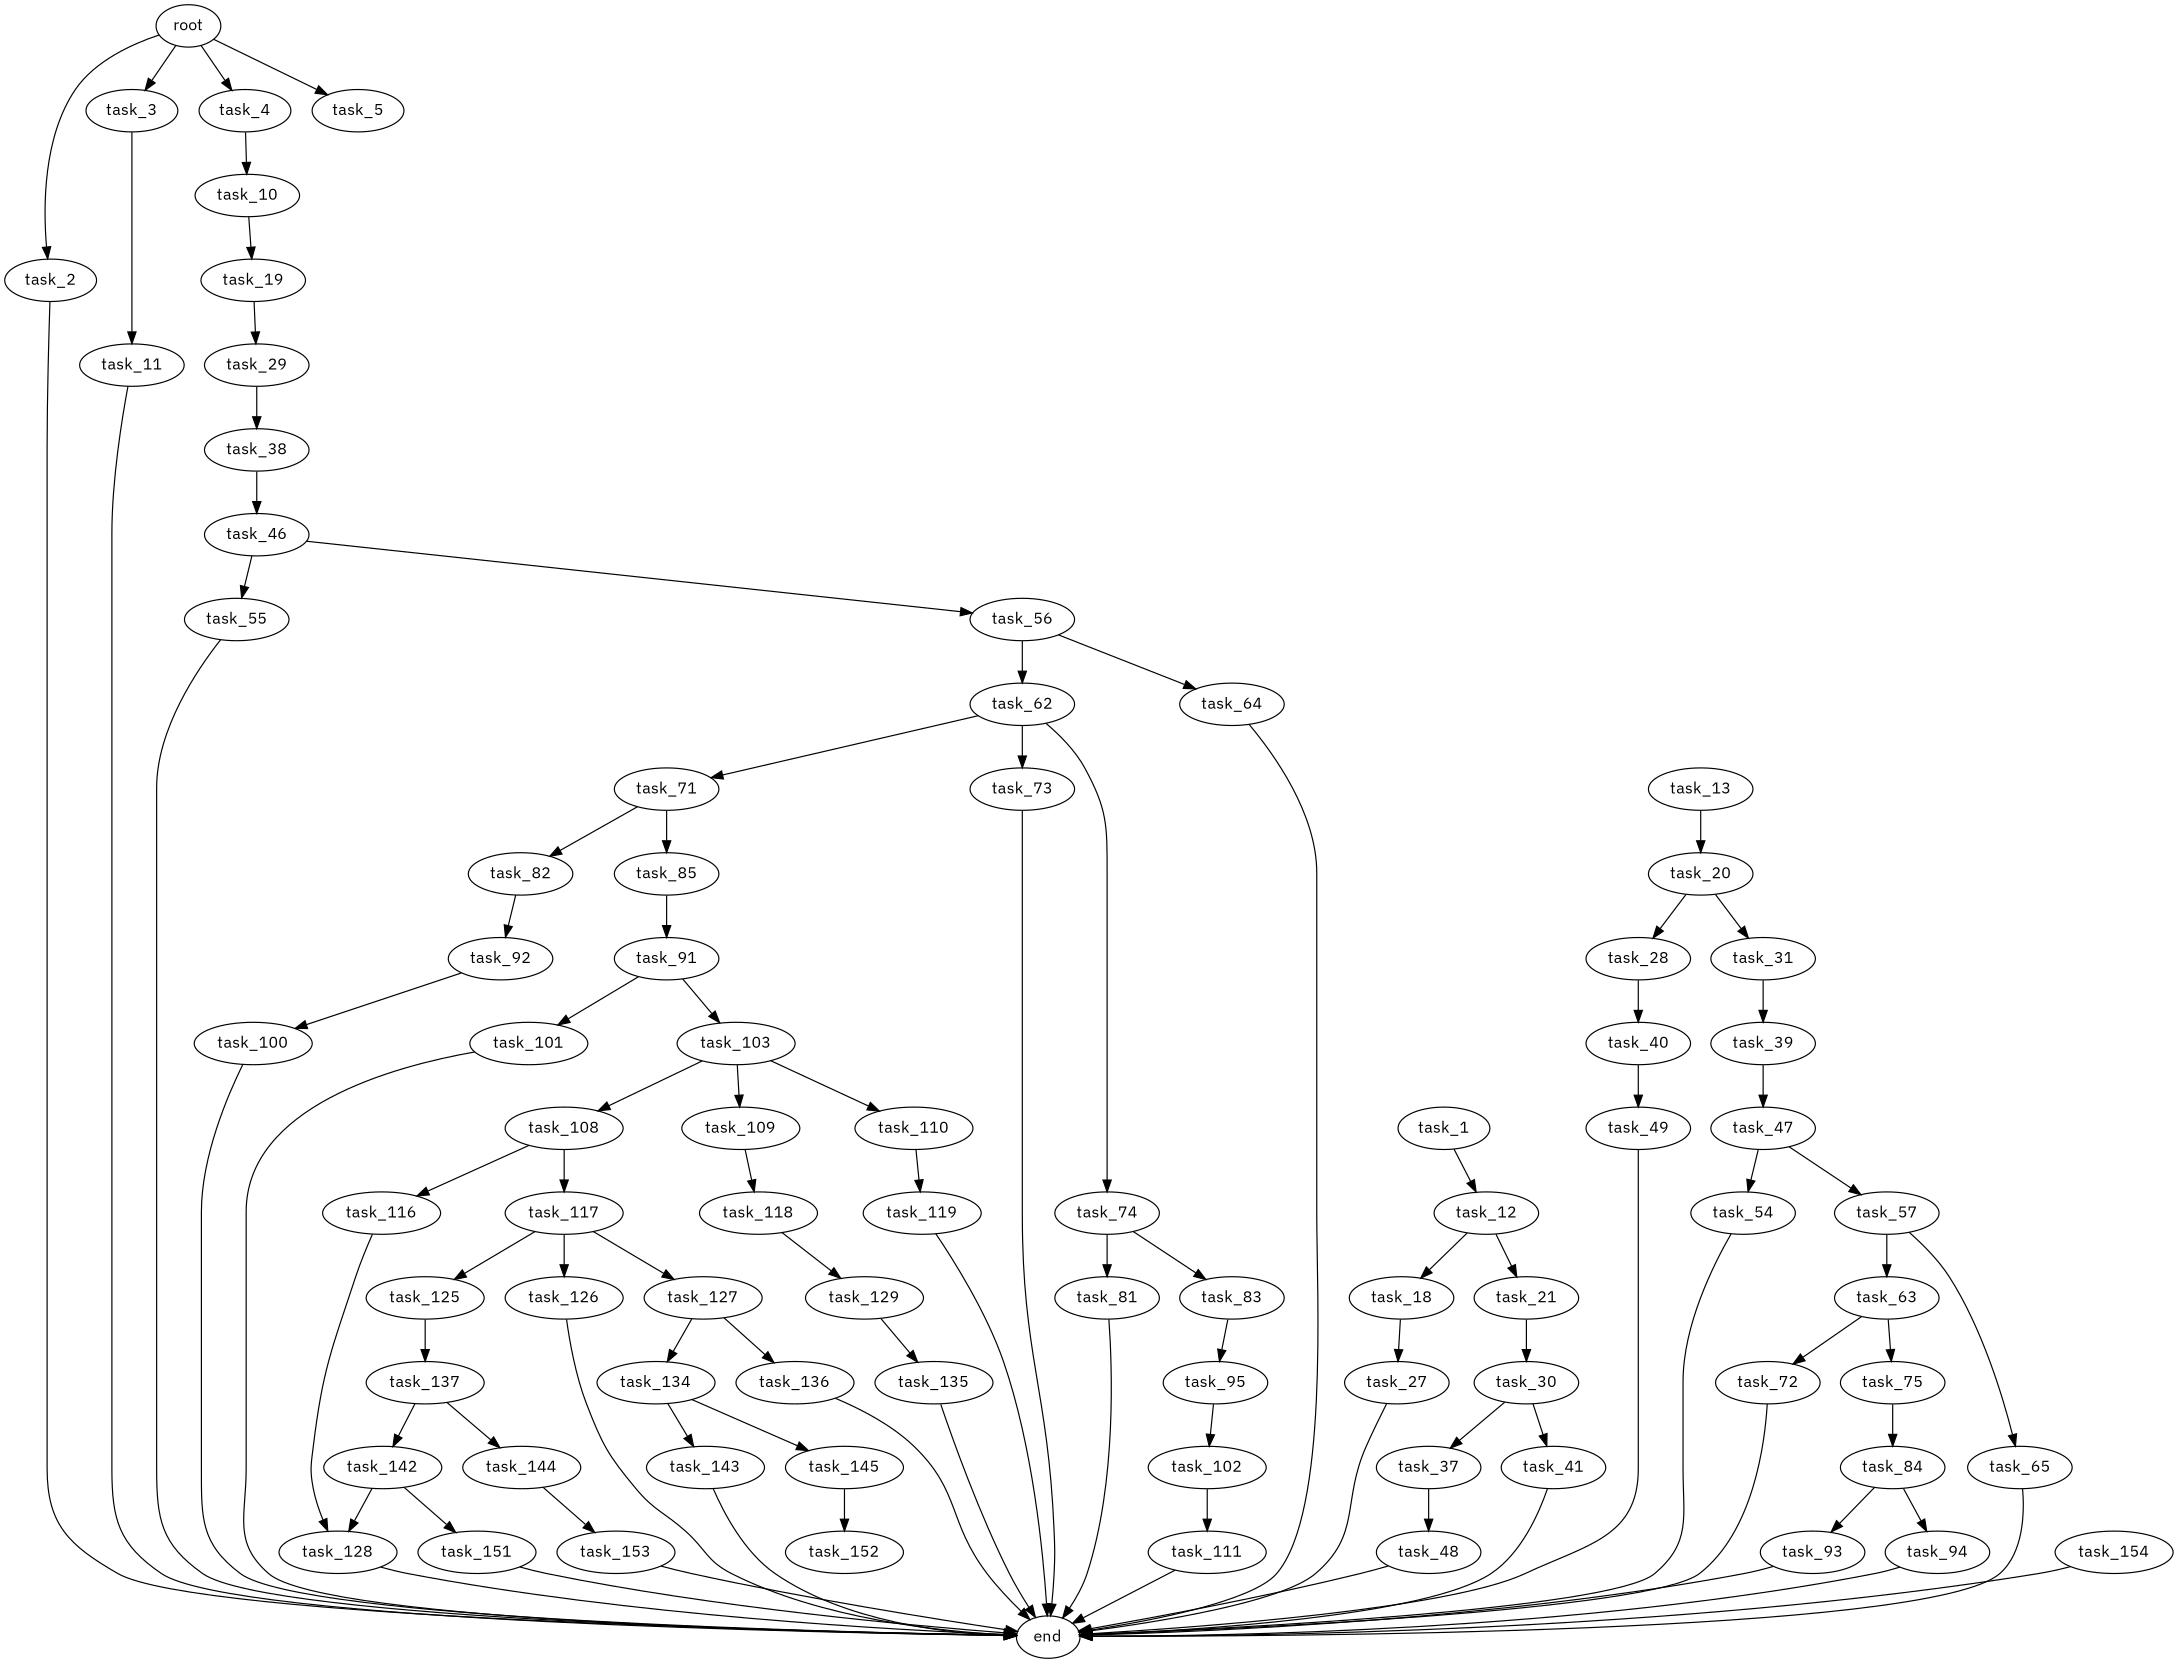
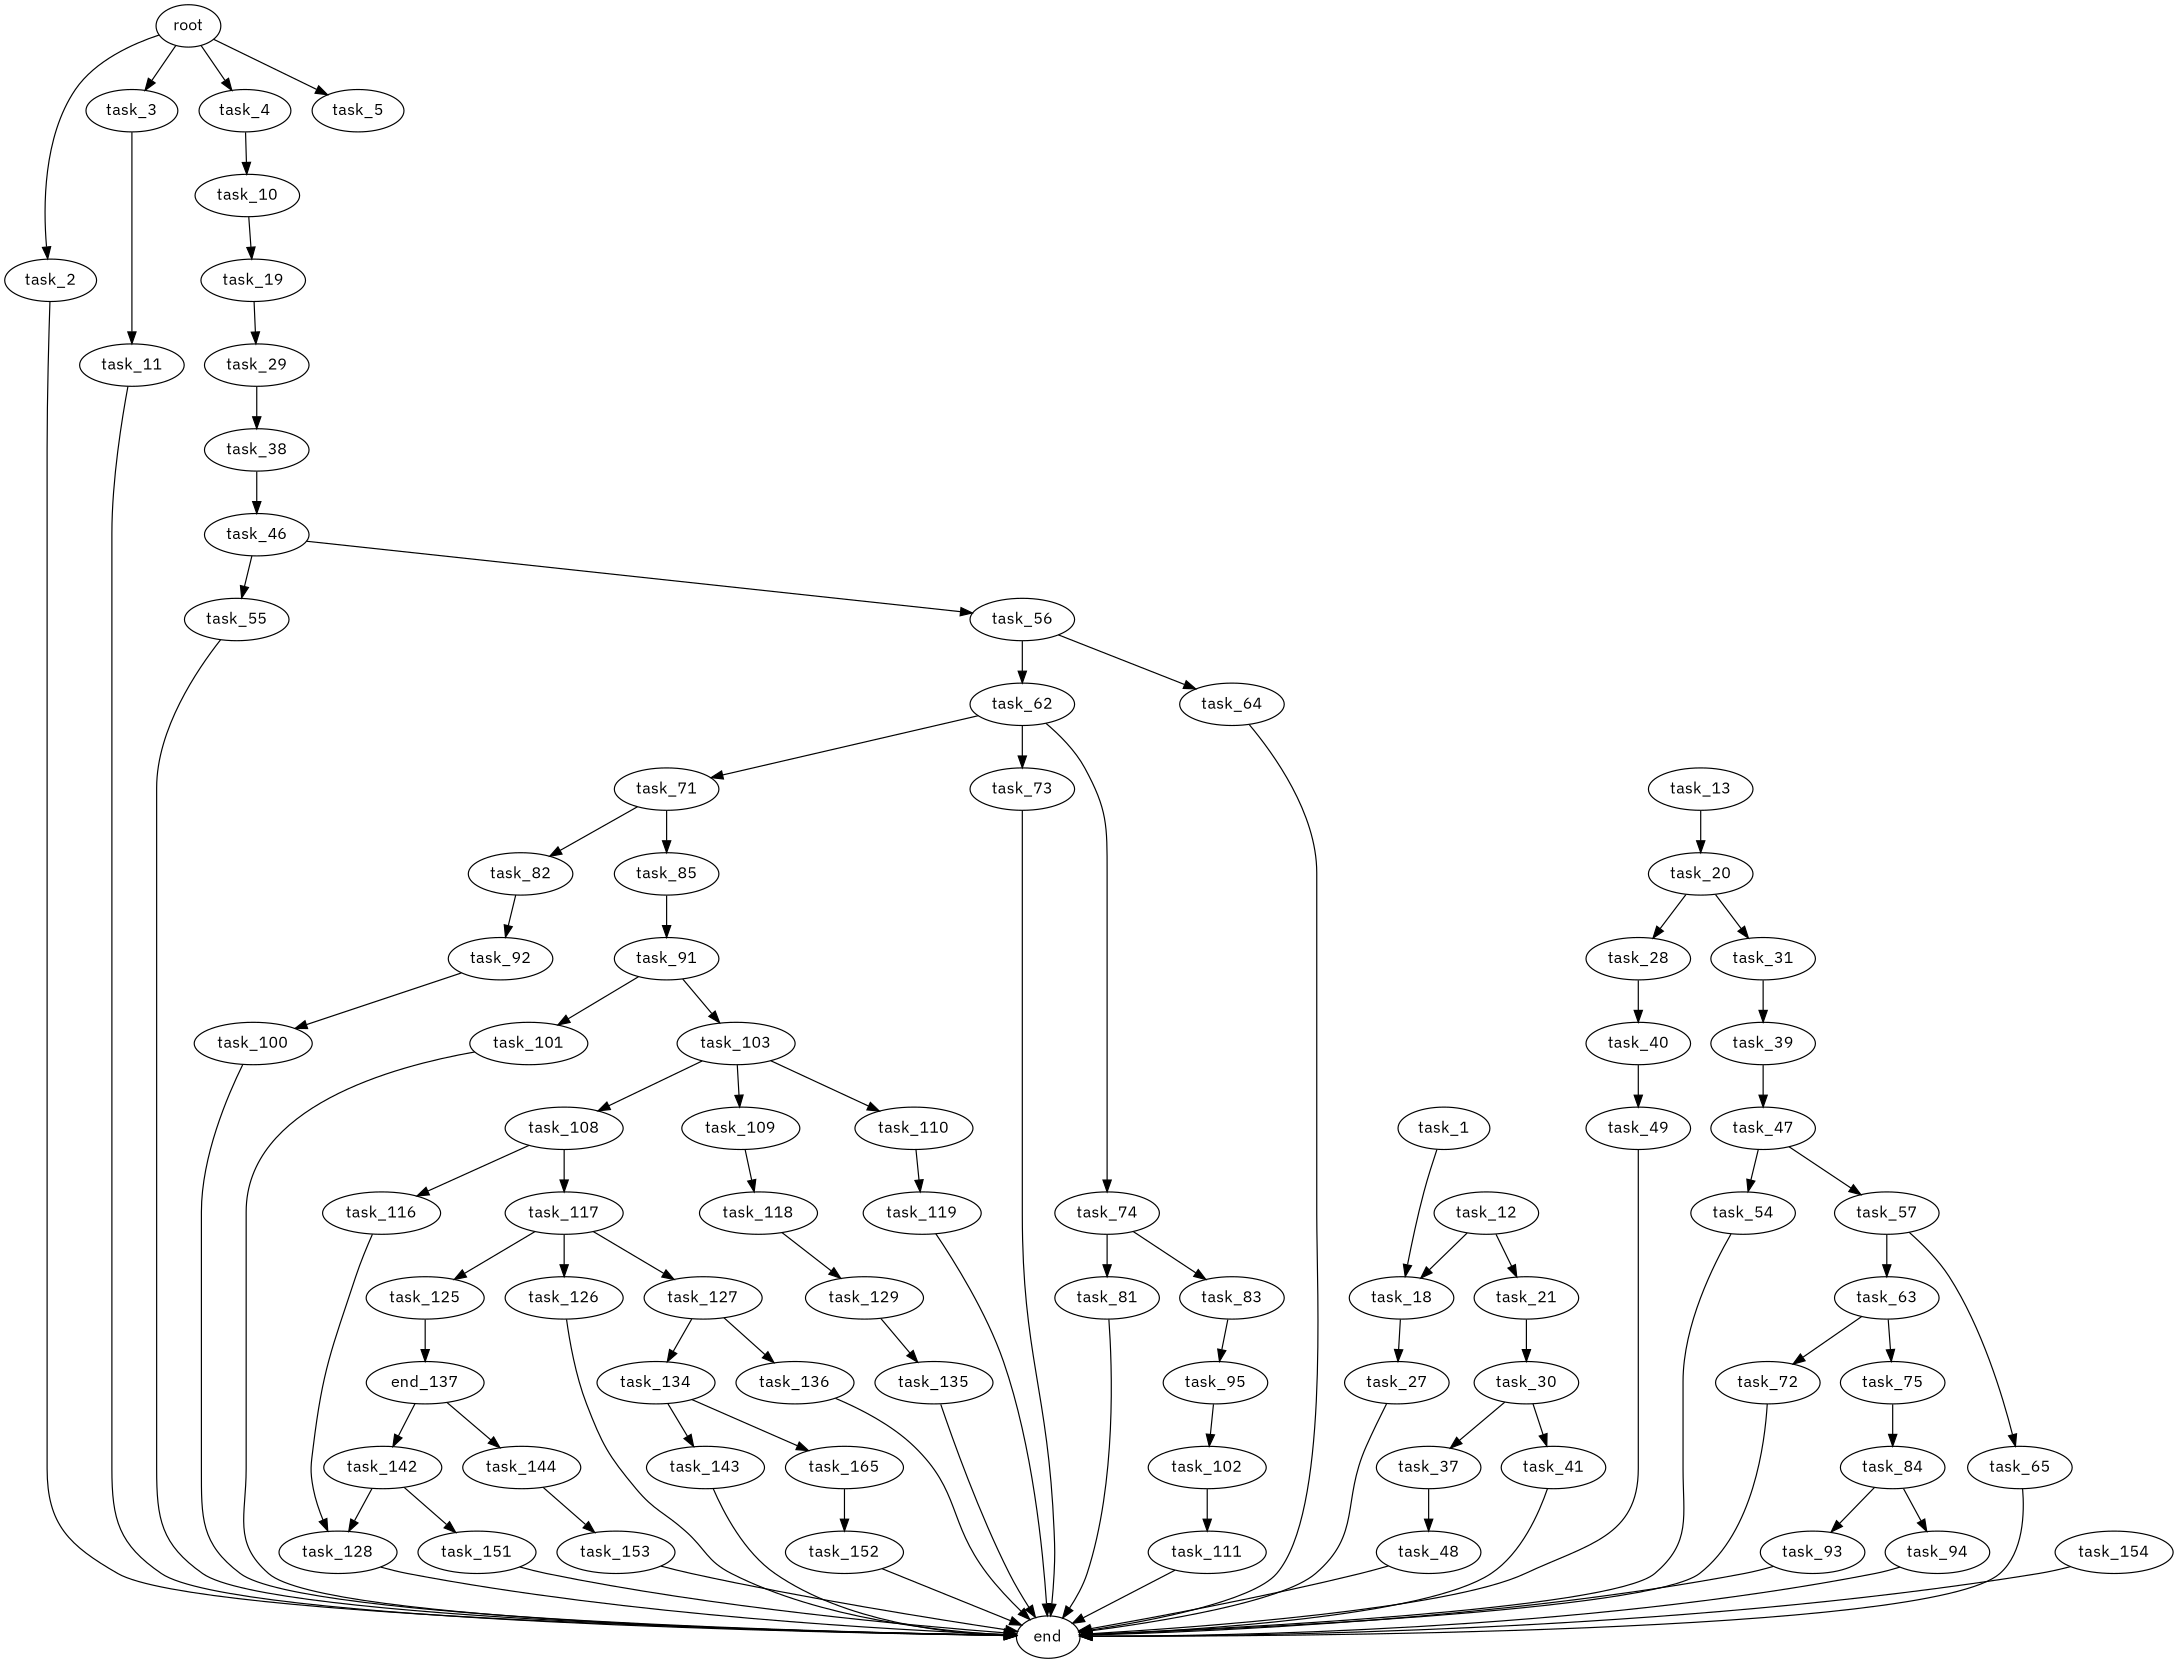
(1462, 1165) -> (1420, 1207)
(425, 1383) -> (425, 1383)
(844, 1468) -> (844, 1468)
none -> (946, 1595)
